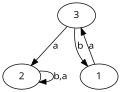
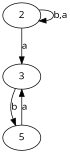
(52, 43) -> (22, 43)
(99, 77) -> (22, 138)
